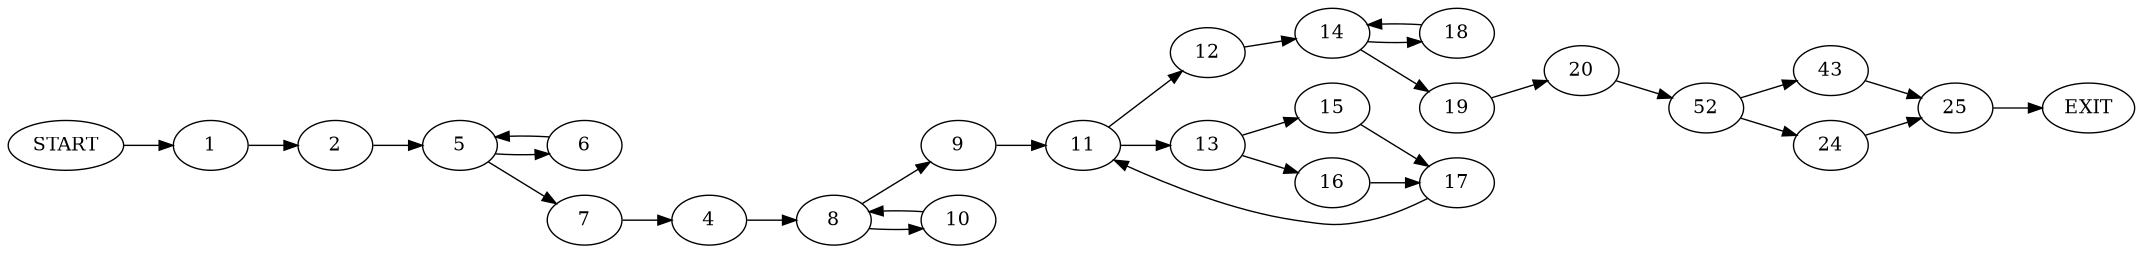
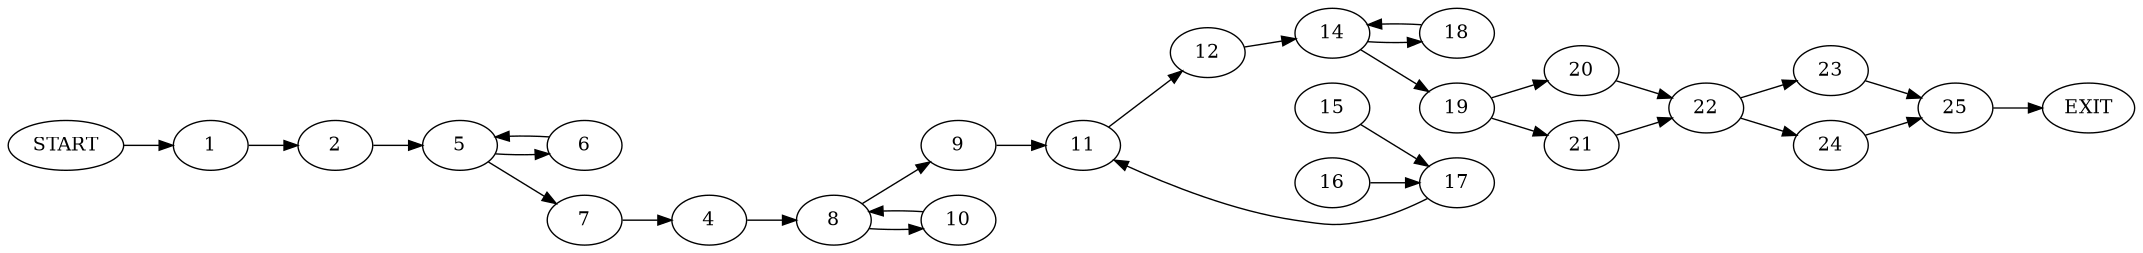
(1831, 71) -> (1831, 71)
(1706, 108) -> (1706, 108)
(1208, 145) -> none
none -> (1582, 145)
